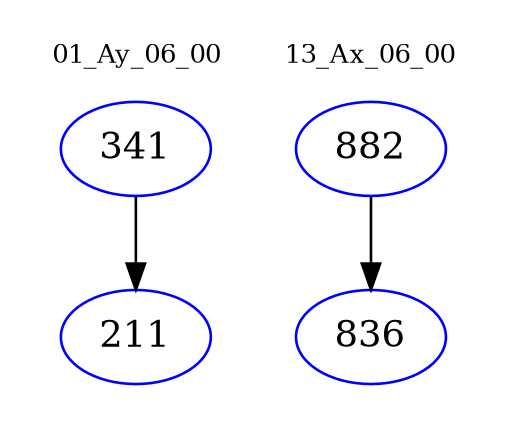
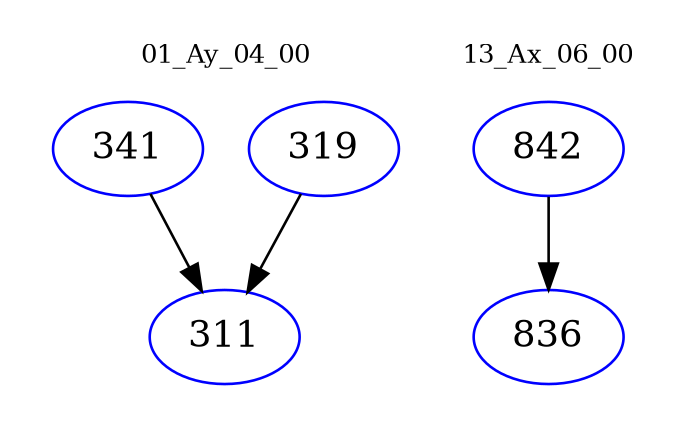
(137, 56) -> (226, 56)
none -> (324, 149)
(371, 149) -> (549, 149)
(136, 337) -> (225, 337)
